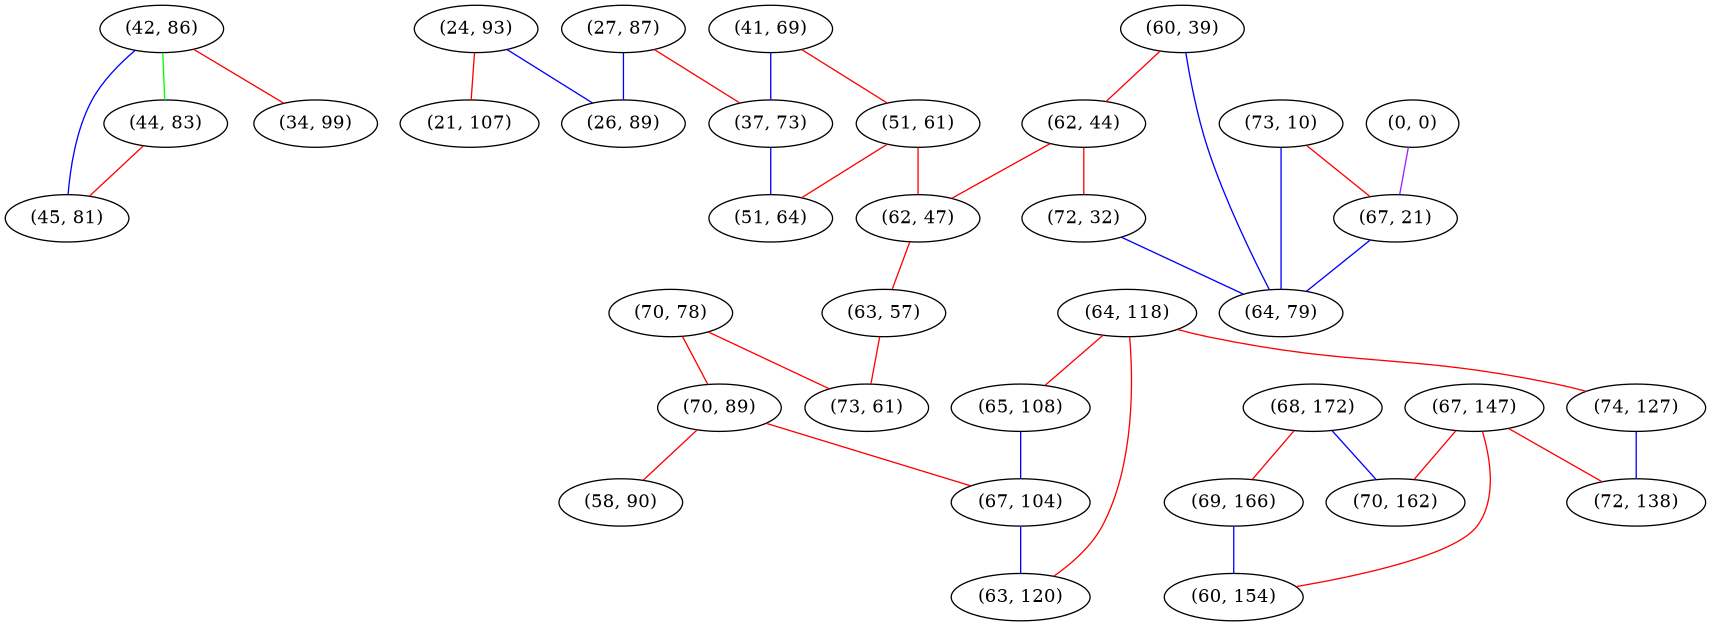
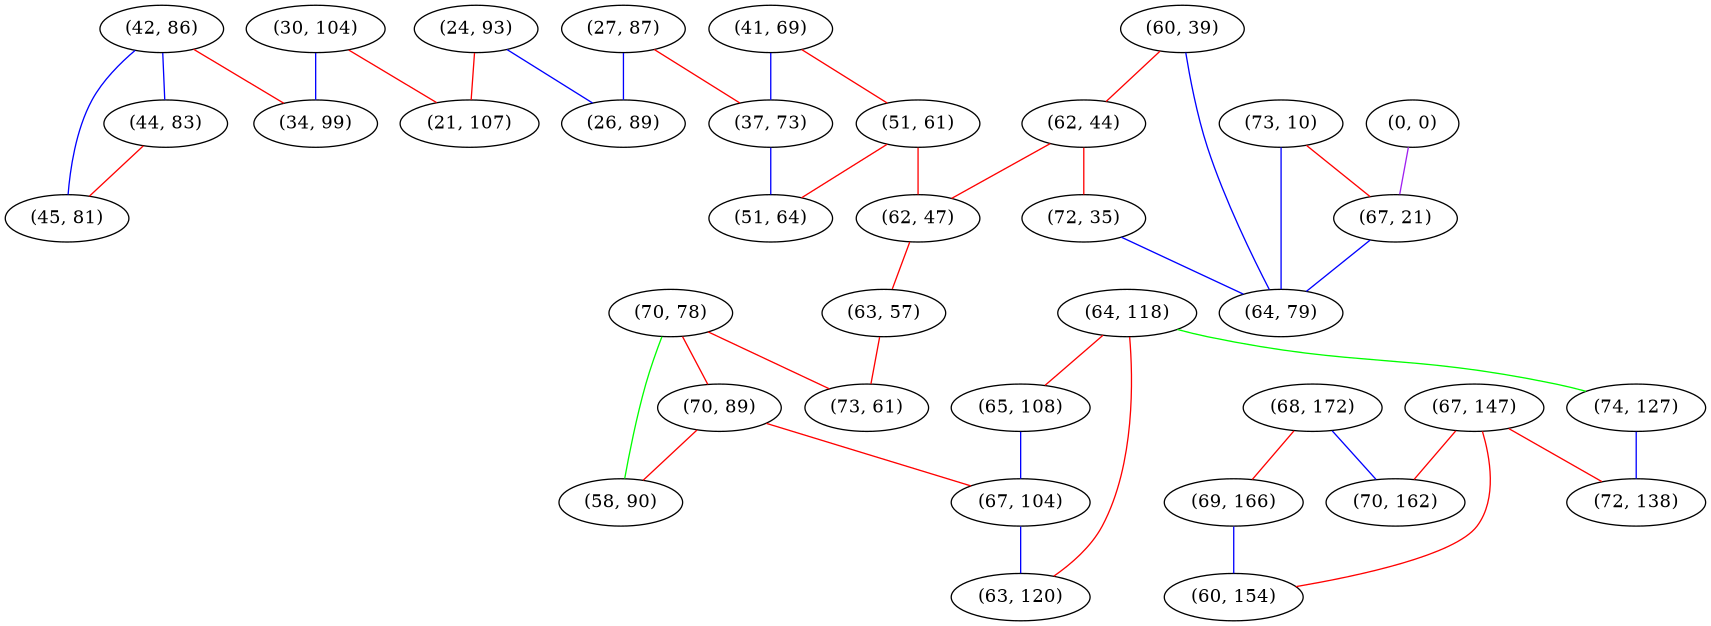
none -> (316, 29)
(164, 76) -> (164, 76)
(1084, 218) -> (1084, 218)
(1382, 360) -> (1382, 360)
none -> (640, 407)
